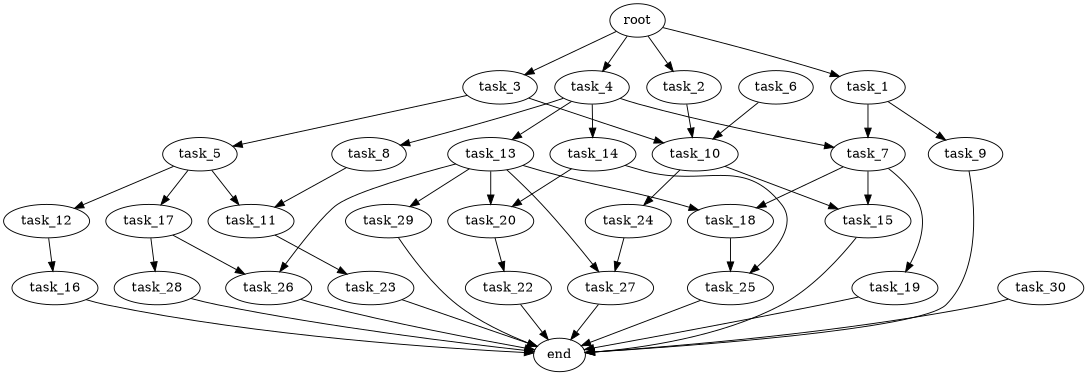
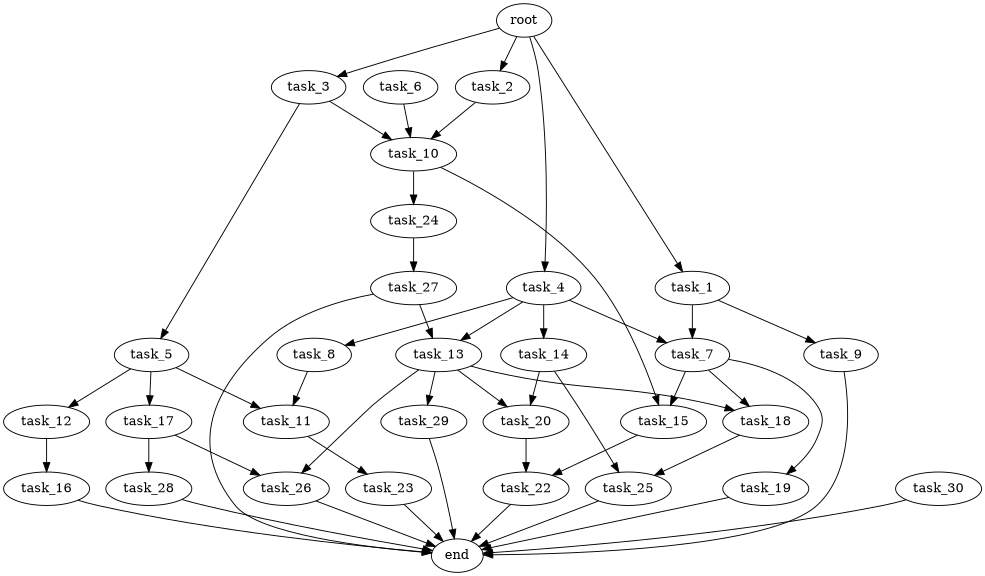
(552, 215) -> (424, 317)
(711, 332) -> (599, 453)
